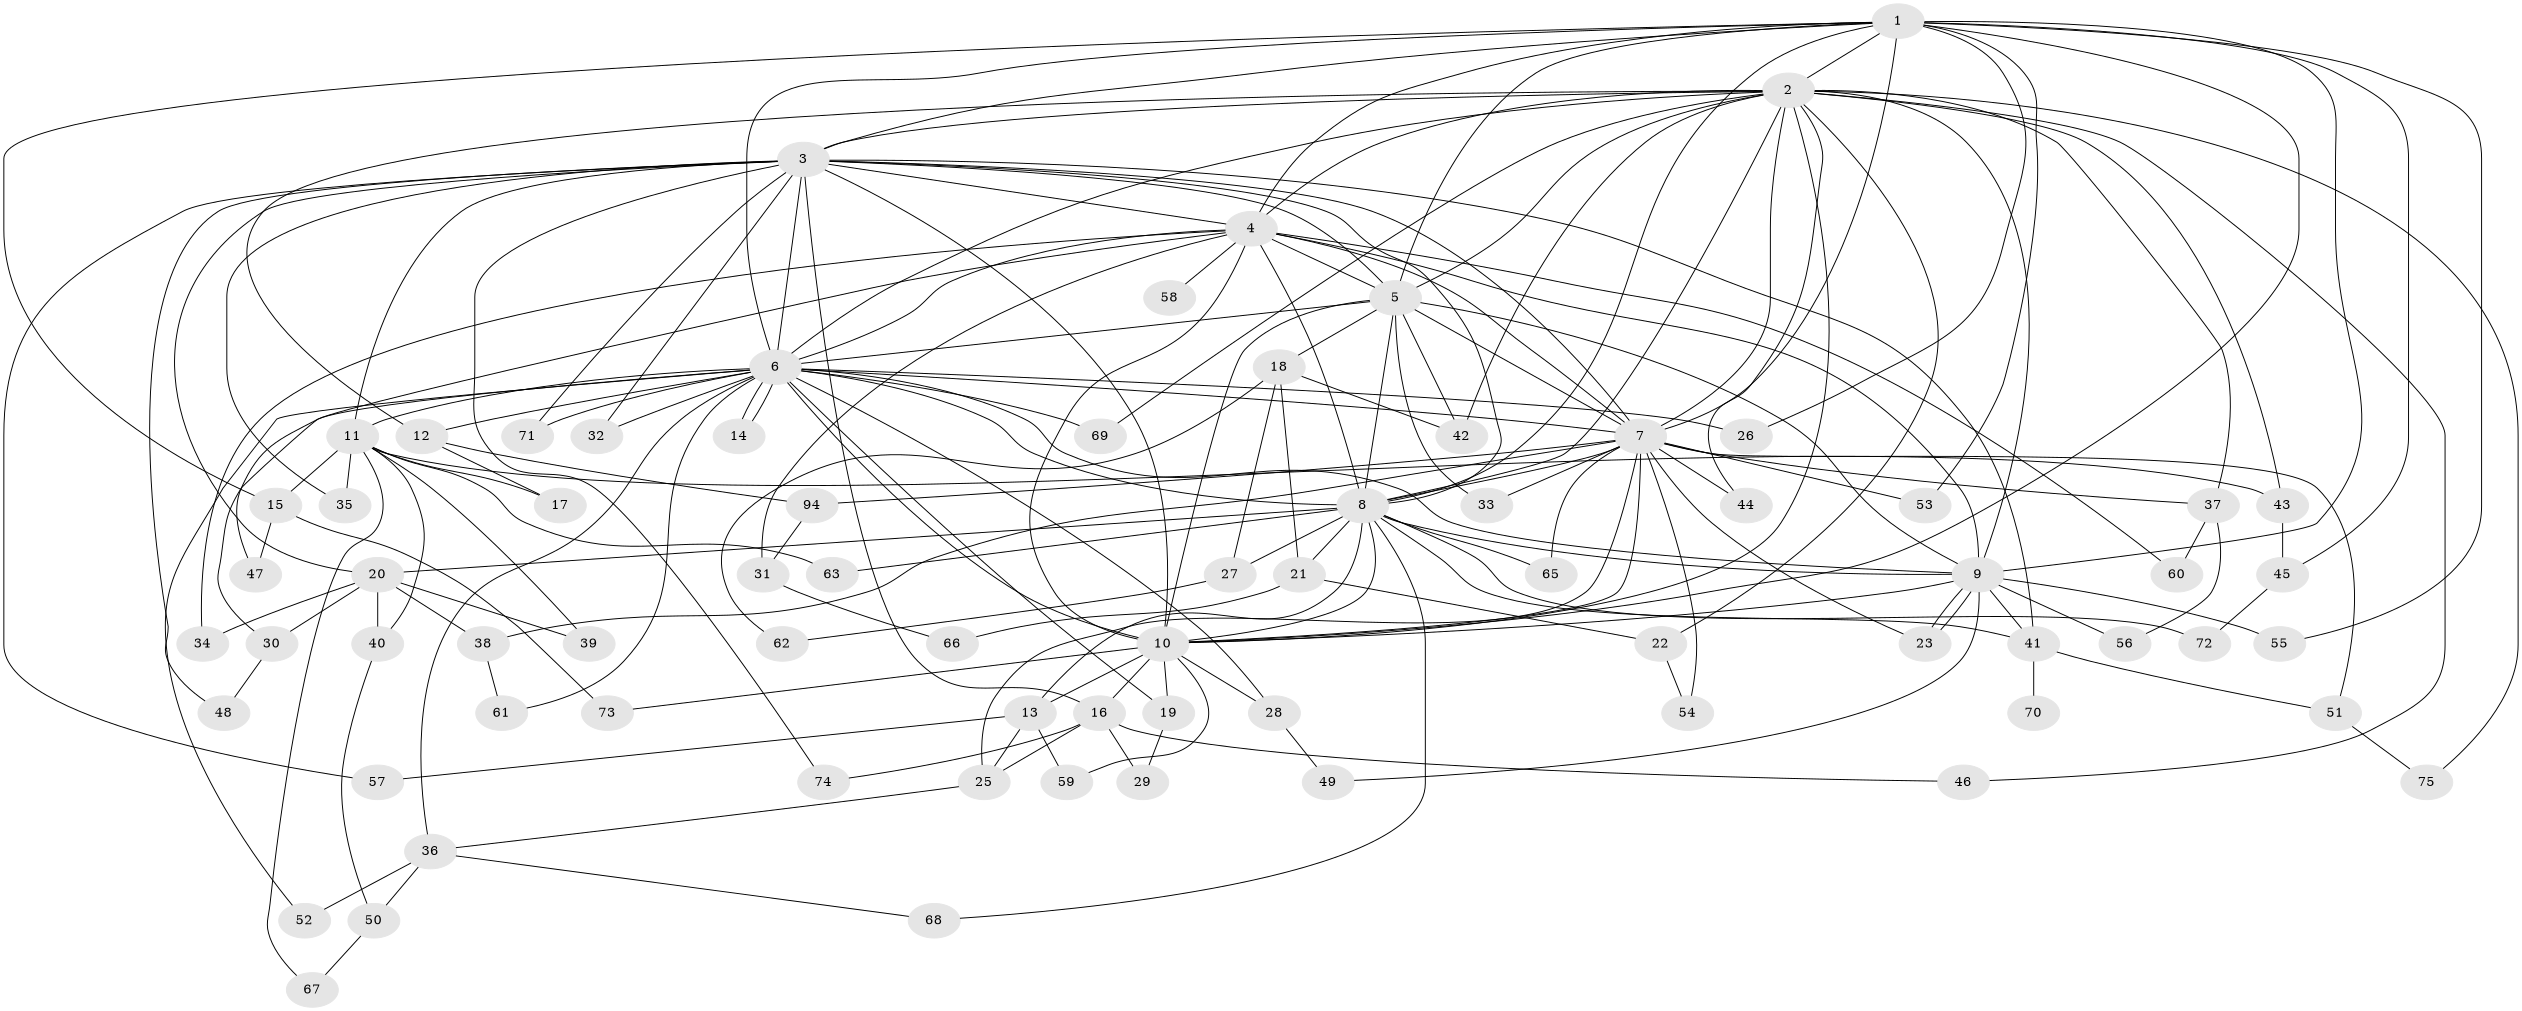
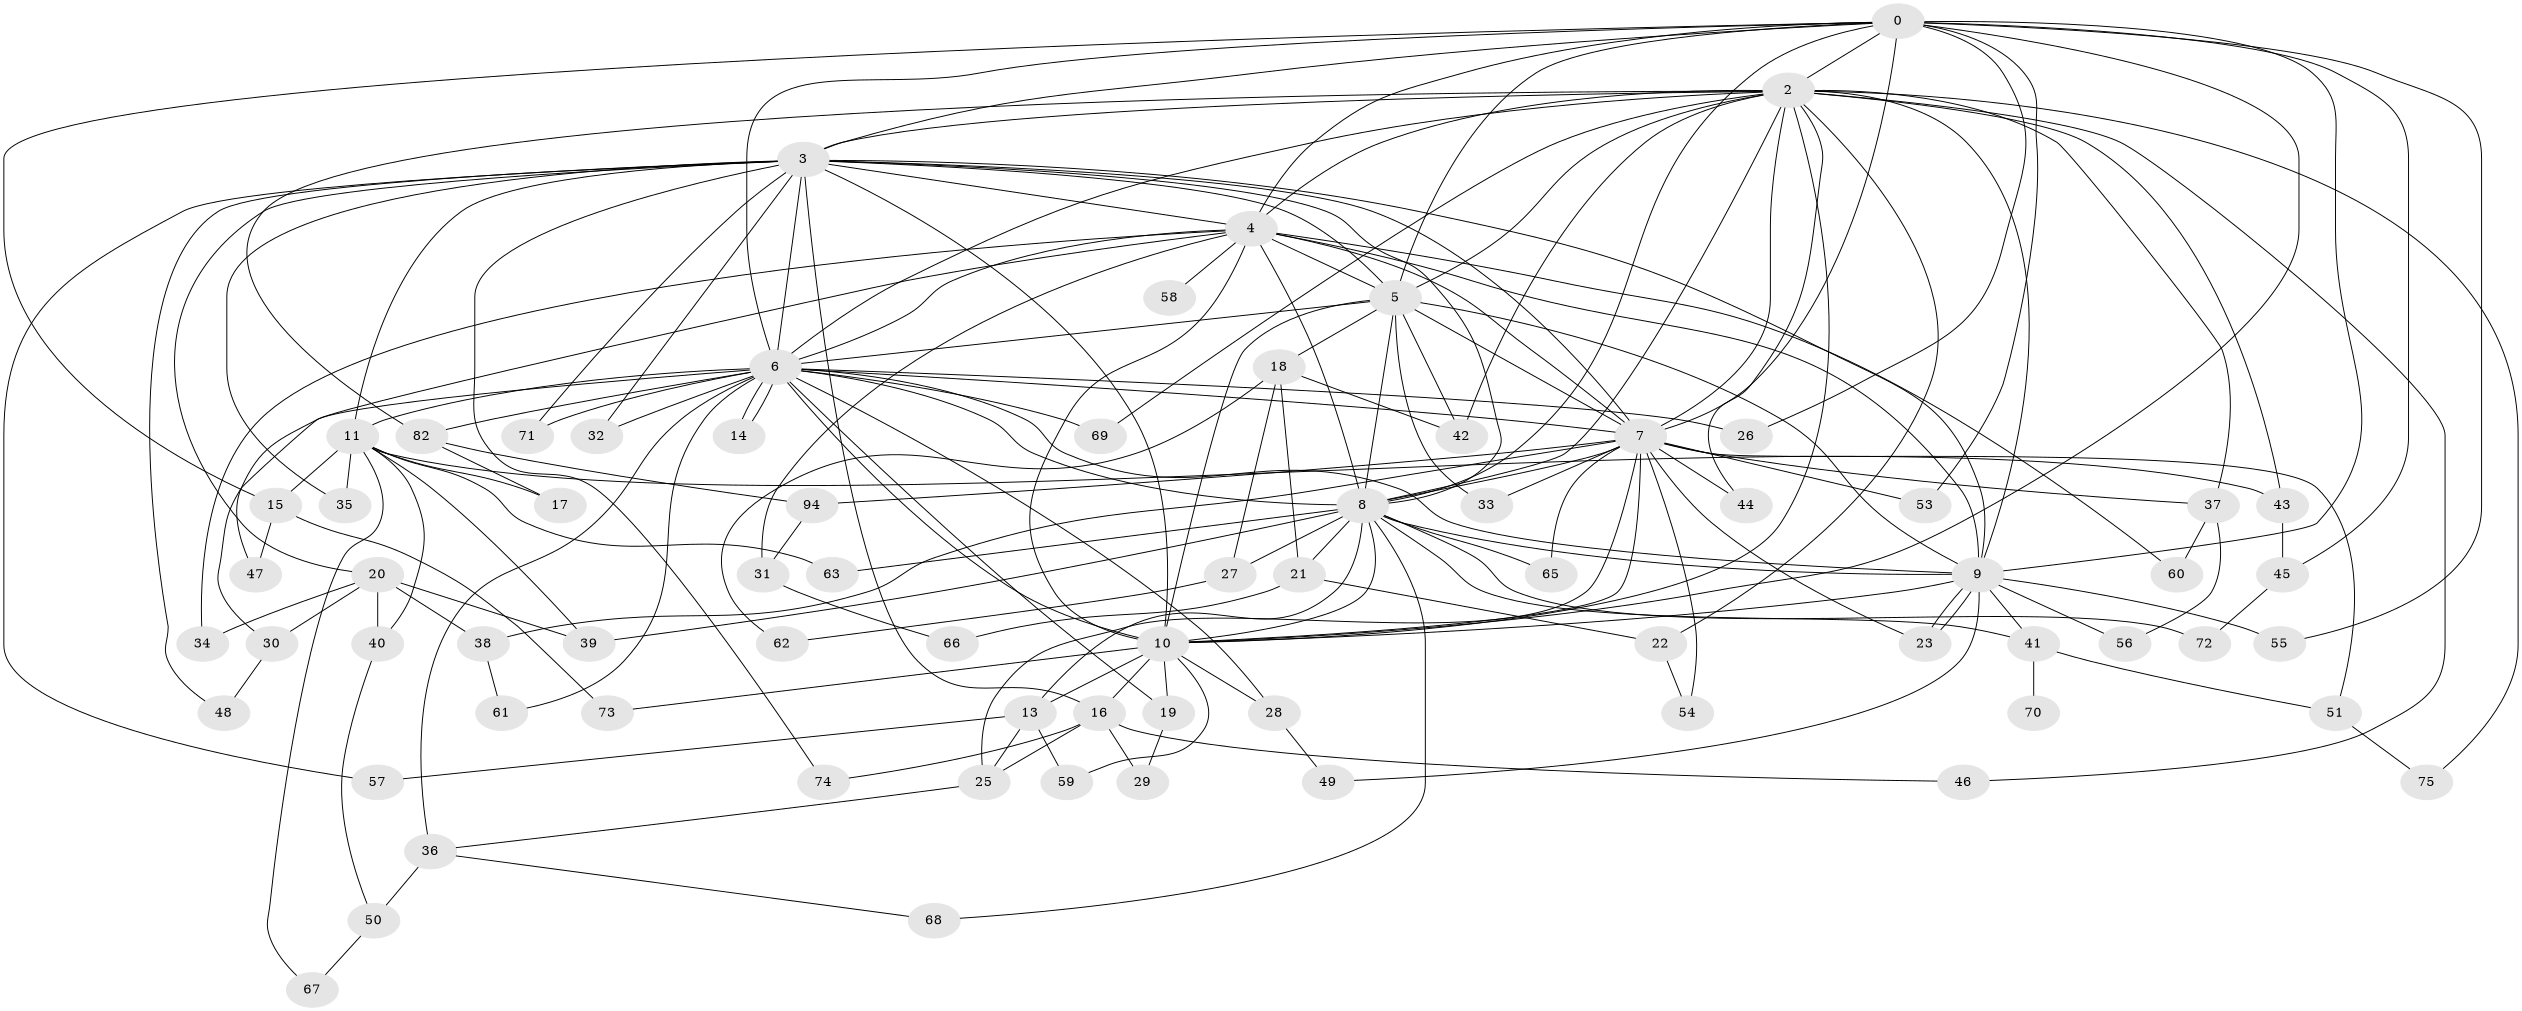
(1898, 21) -> (1898, 21)
(1533, 217) -> (1480, 224)
(422, 436) -> (422, 436)
(870, 540) -> (978, 584)
(305, 921) -> none
